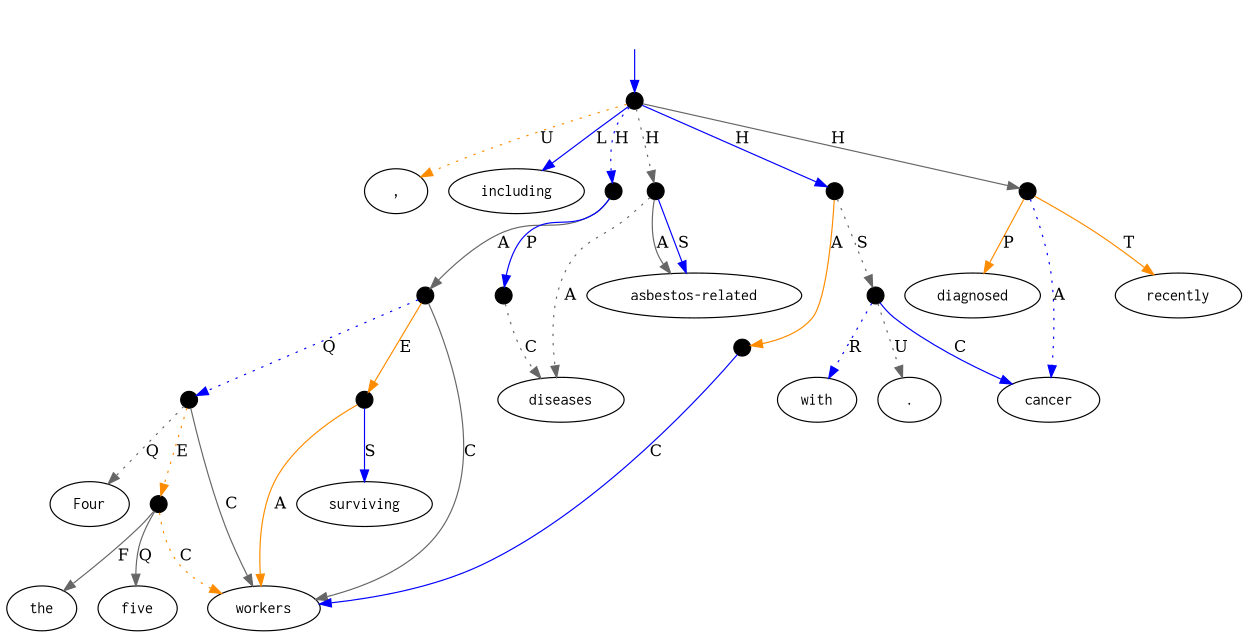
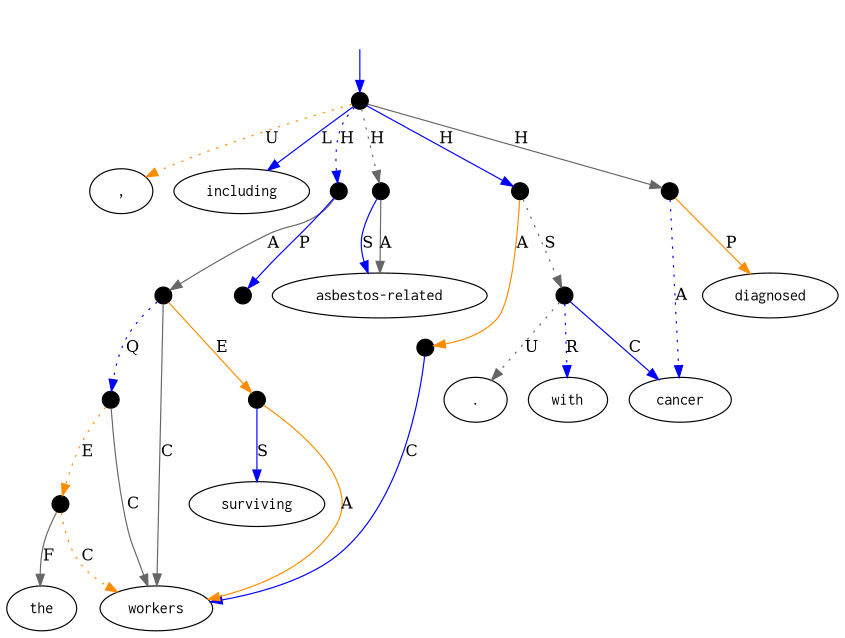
(1178, 295) -> none
(561, 400) -> none
(90, 504) -> none
(138, 608) -> none
